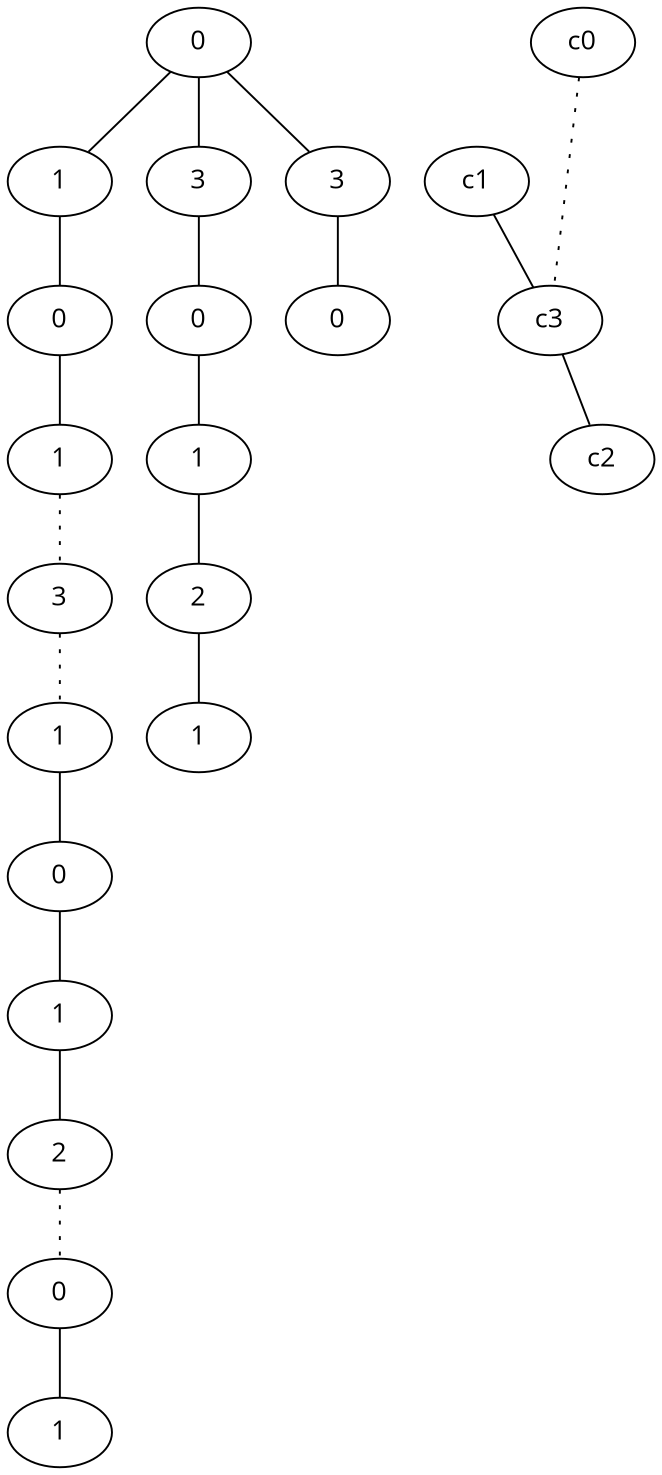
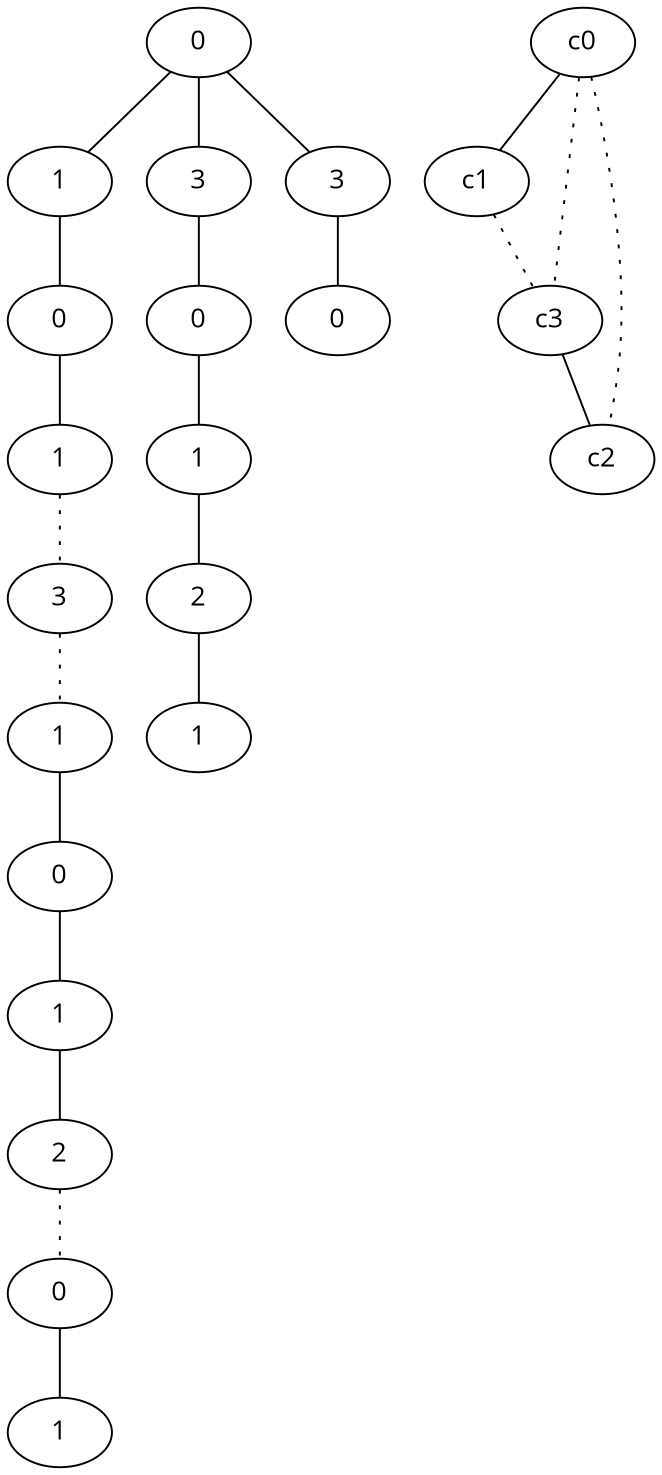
none -> (530, 112)
none -> (619, 250)
(514, 251) -> (514, 251)
